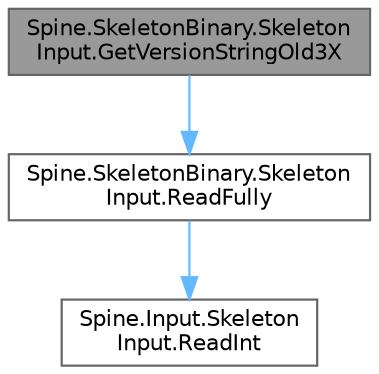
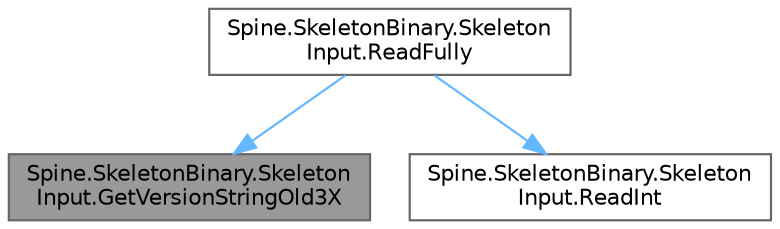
(189, 103) -> (299, 108)
(189, 333) -> (590, 187)
